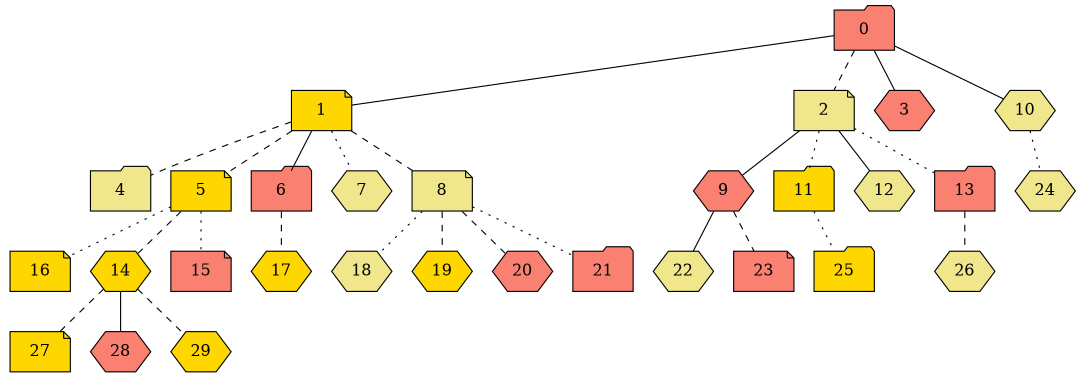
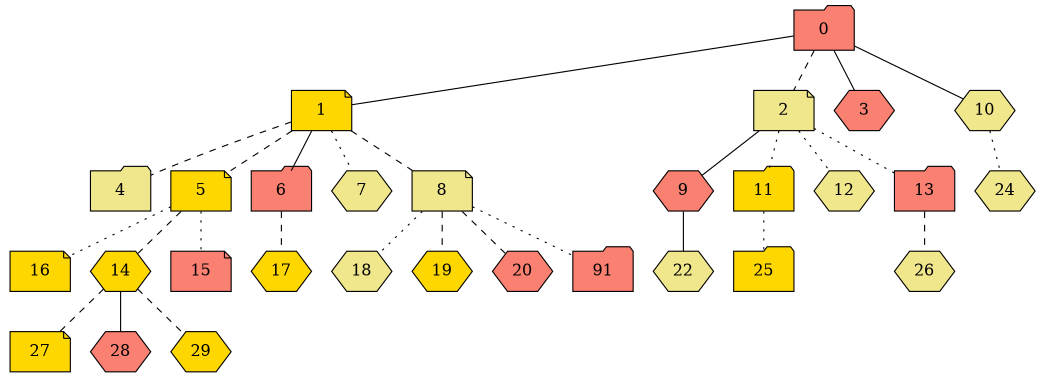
(854, 151) -> (814, 151)
(603, 271) -> (603, 271)
(764, 271) -> none
